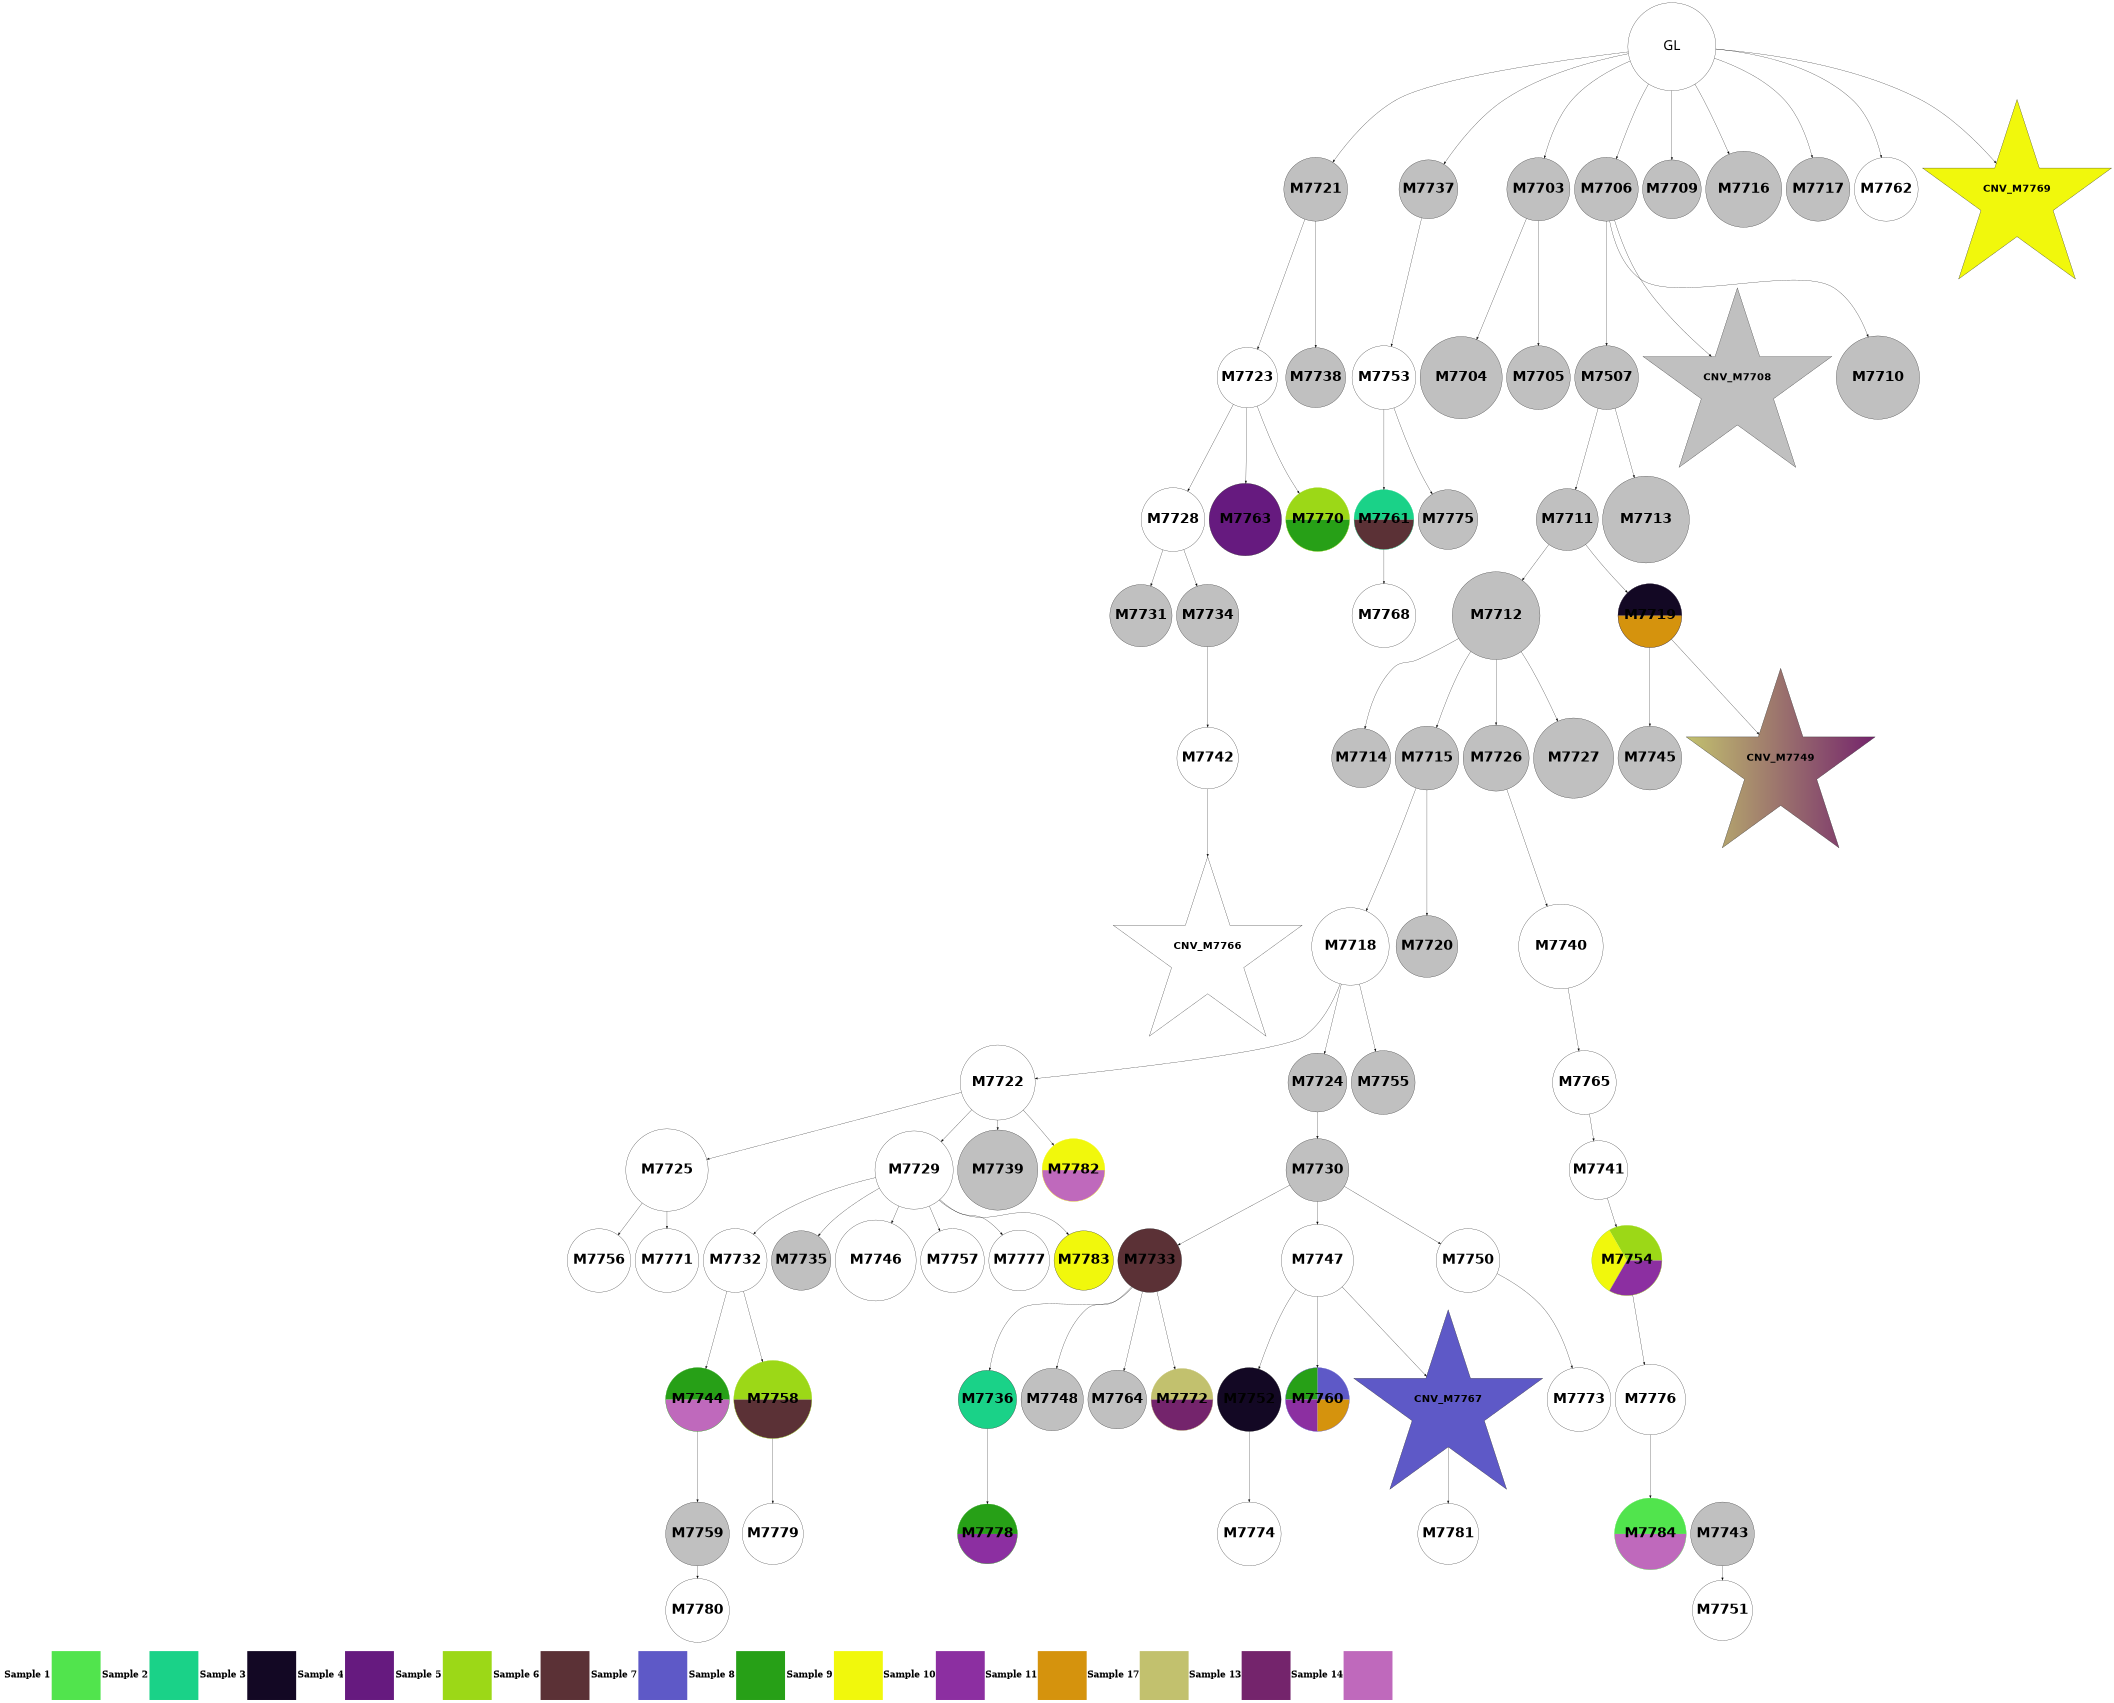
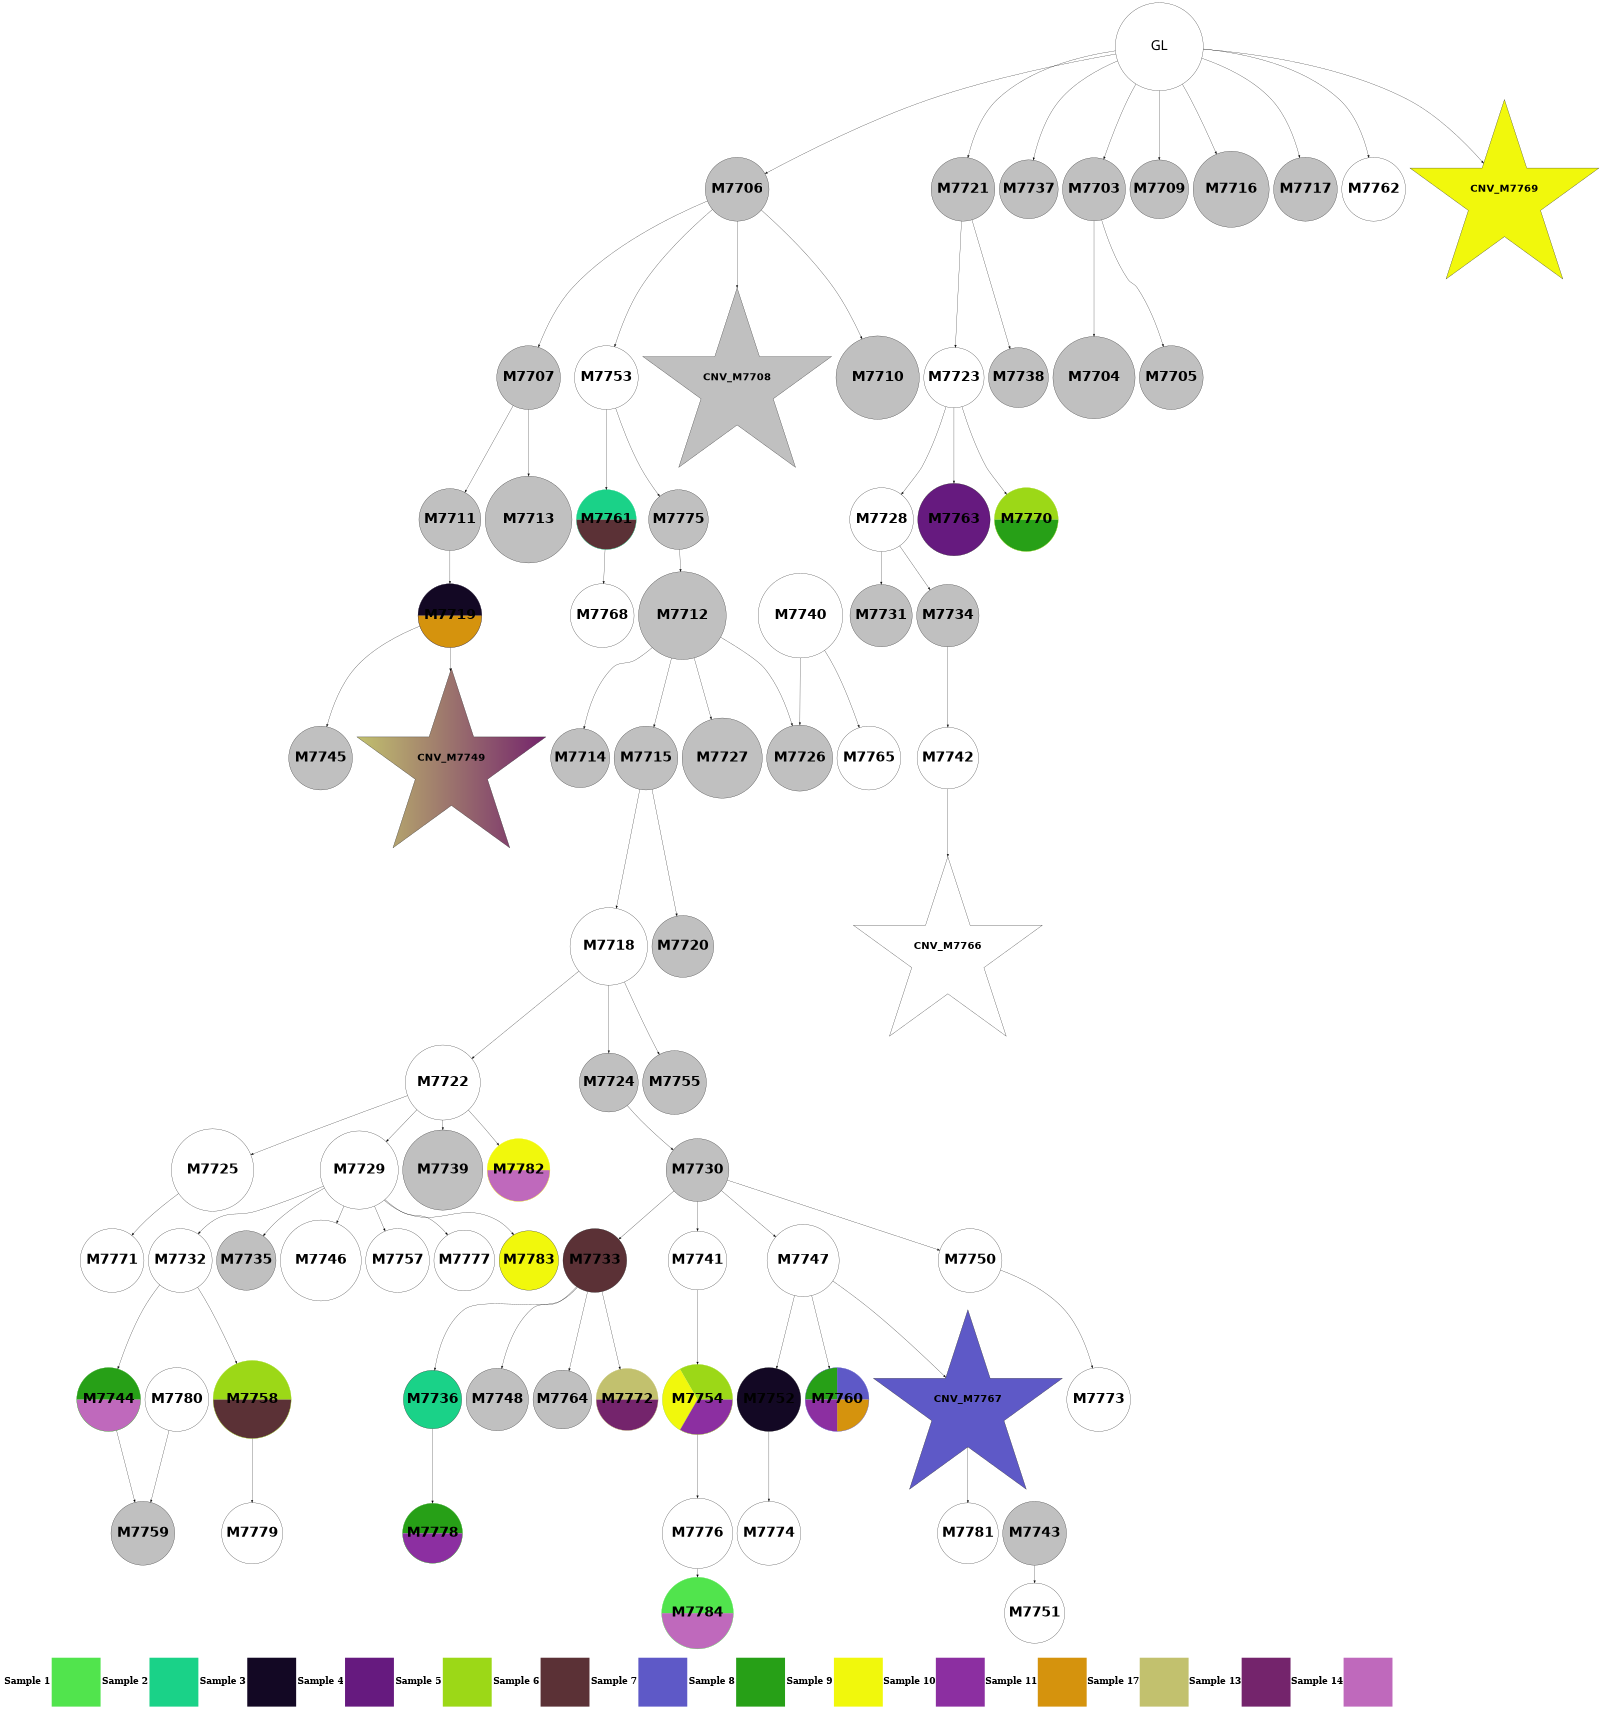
(1407, 281) -> (654, 270)
(1607, 378) -> (529, 378)
(1536, 561) -> (680, 559)
(1527, 847) -> (800, 690)
(1591, 1126) -> (698, 1215)
(599, 1261) -> none
(698, 1571) -> (160, 1465)
